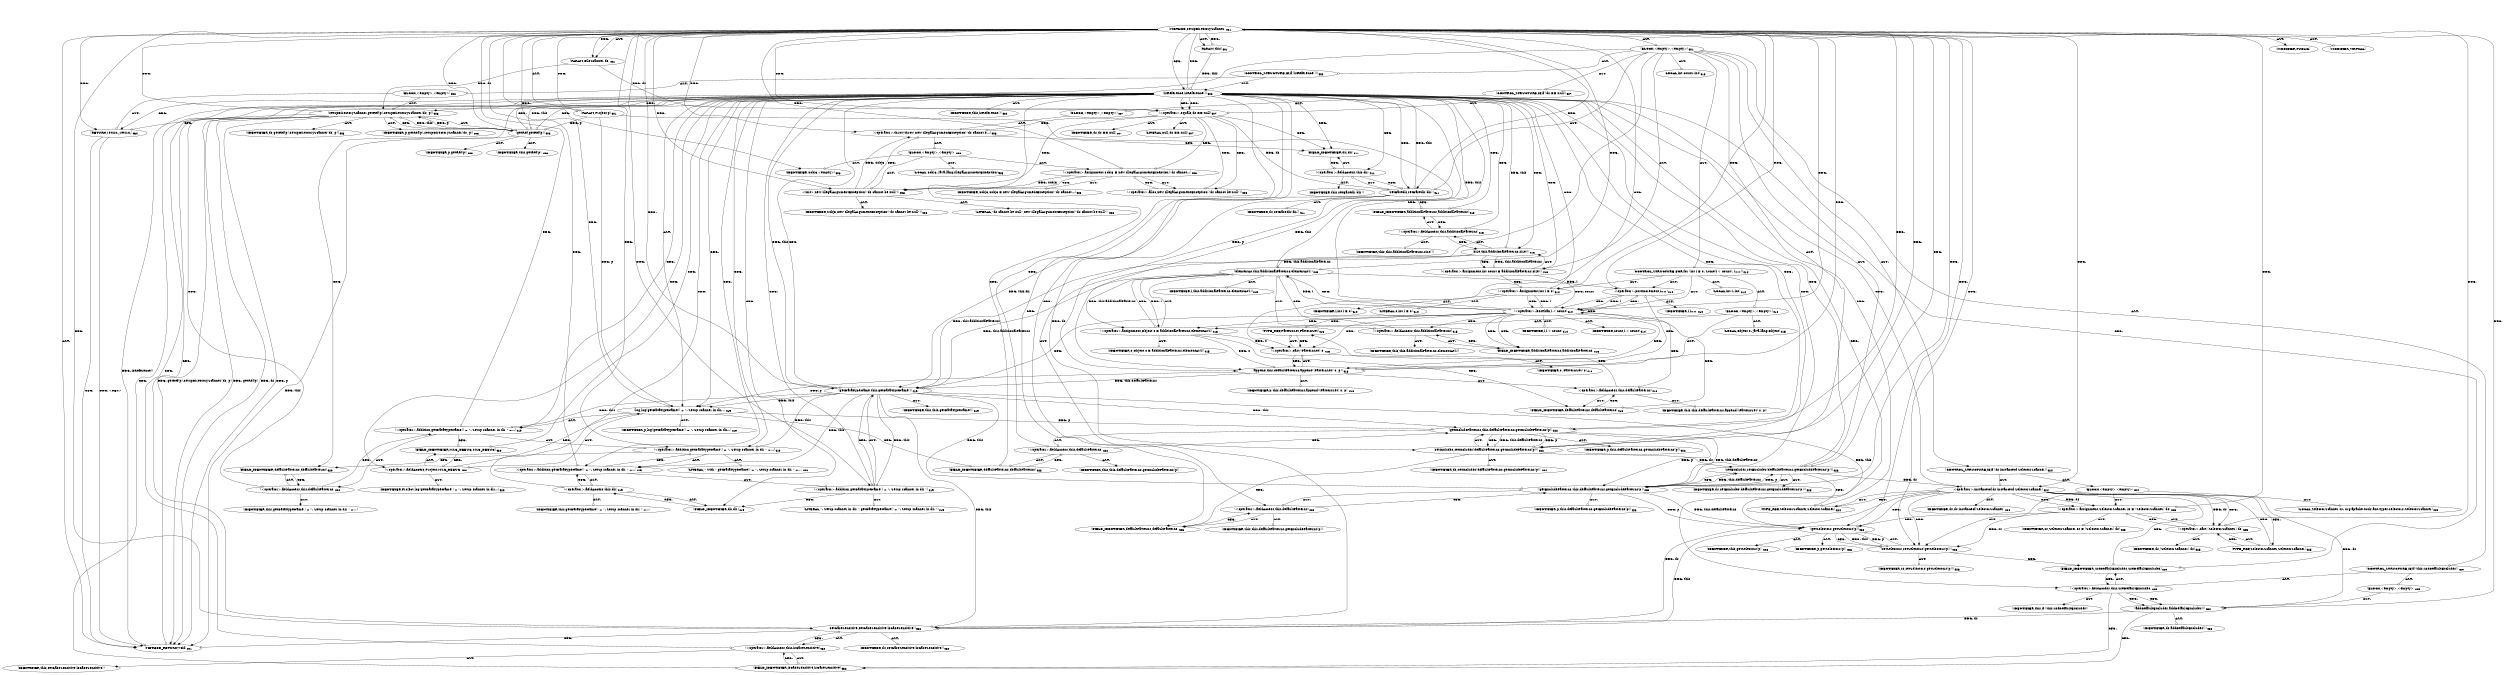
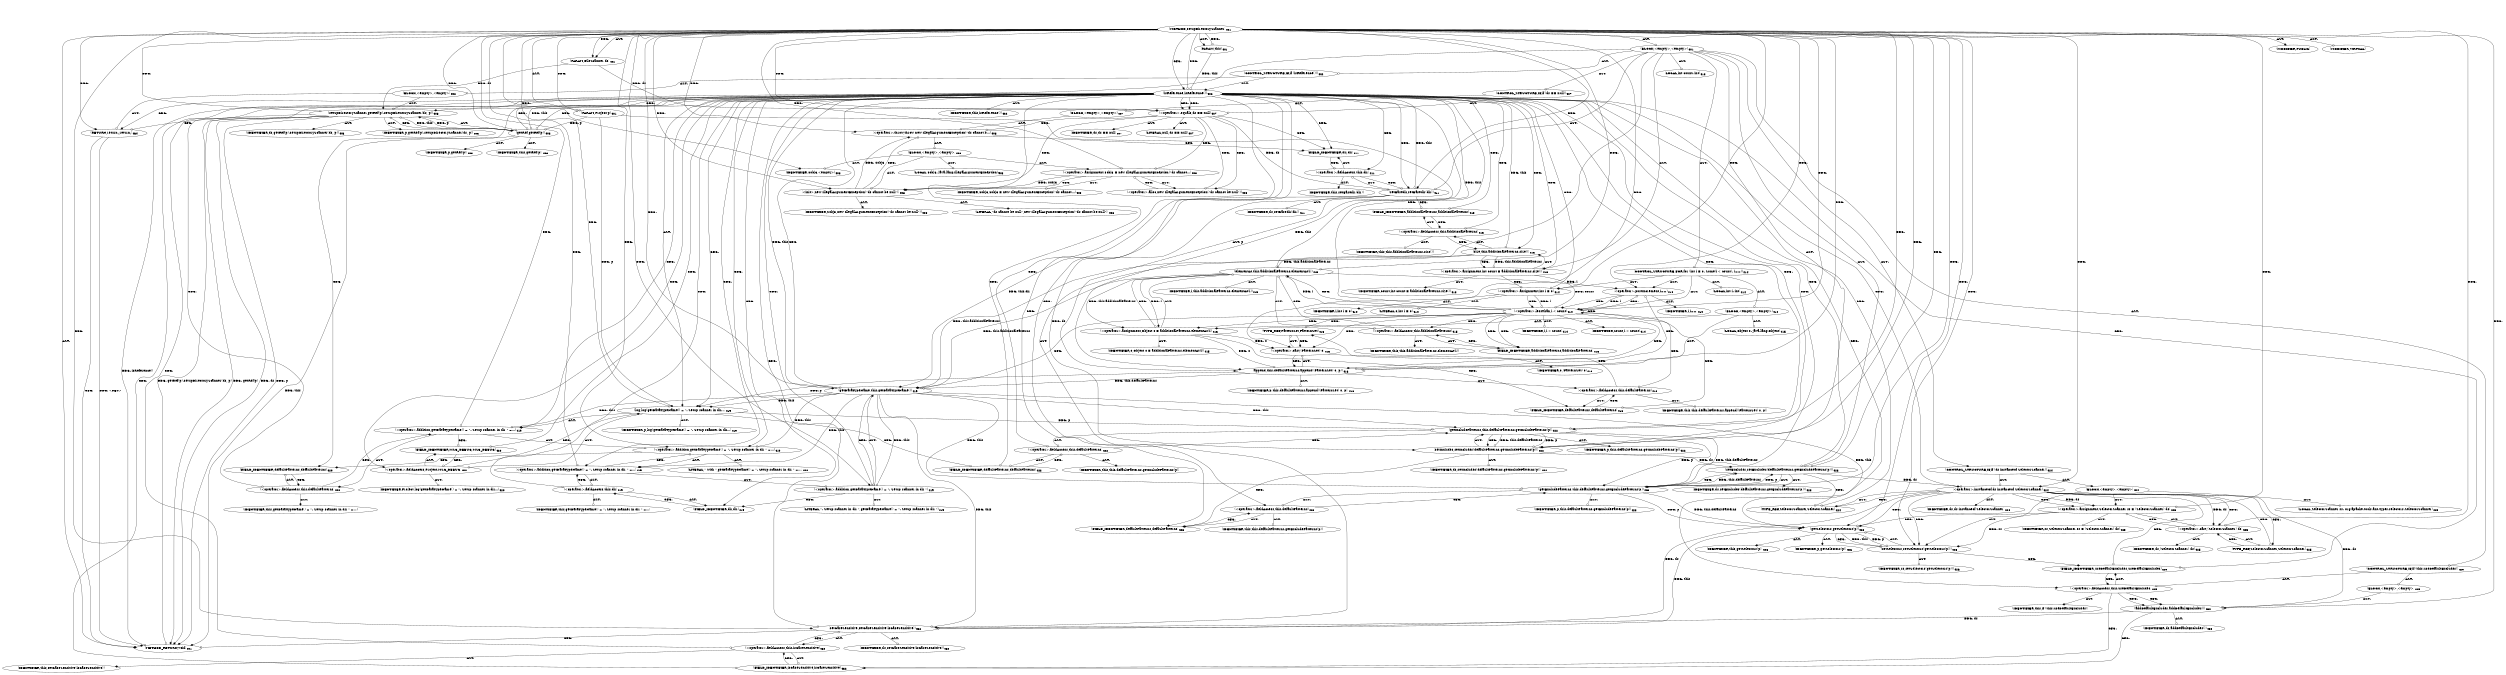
(1707, 37) -> (1785, 39)
(1639, 193) -> (1639, 193)
(180, 208) -> (760, 246)
(1238, 242) -> (1238, 242)
none -> (1407, 292)
(941, 411) -> none
(2033, 559) -> (2033, 559)
